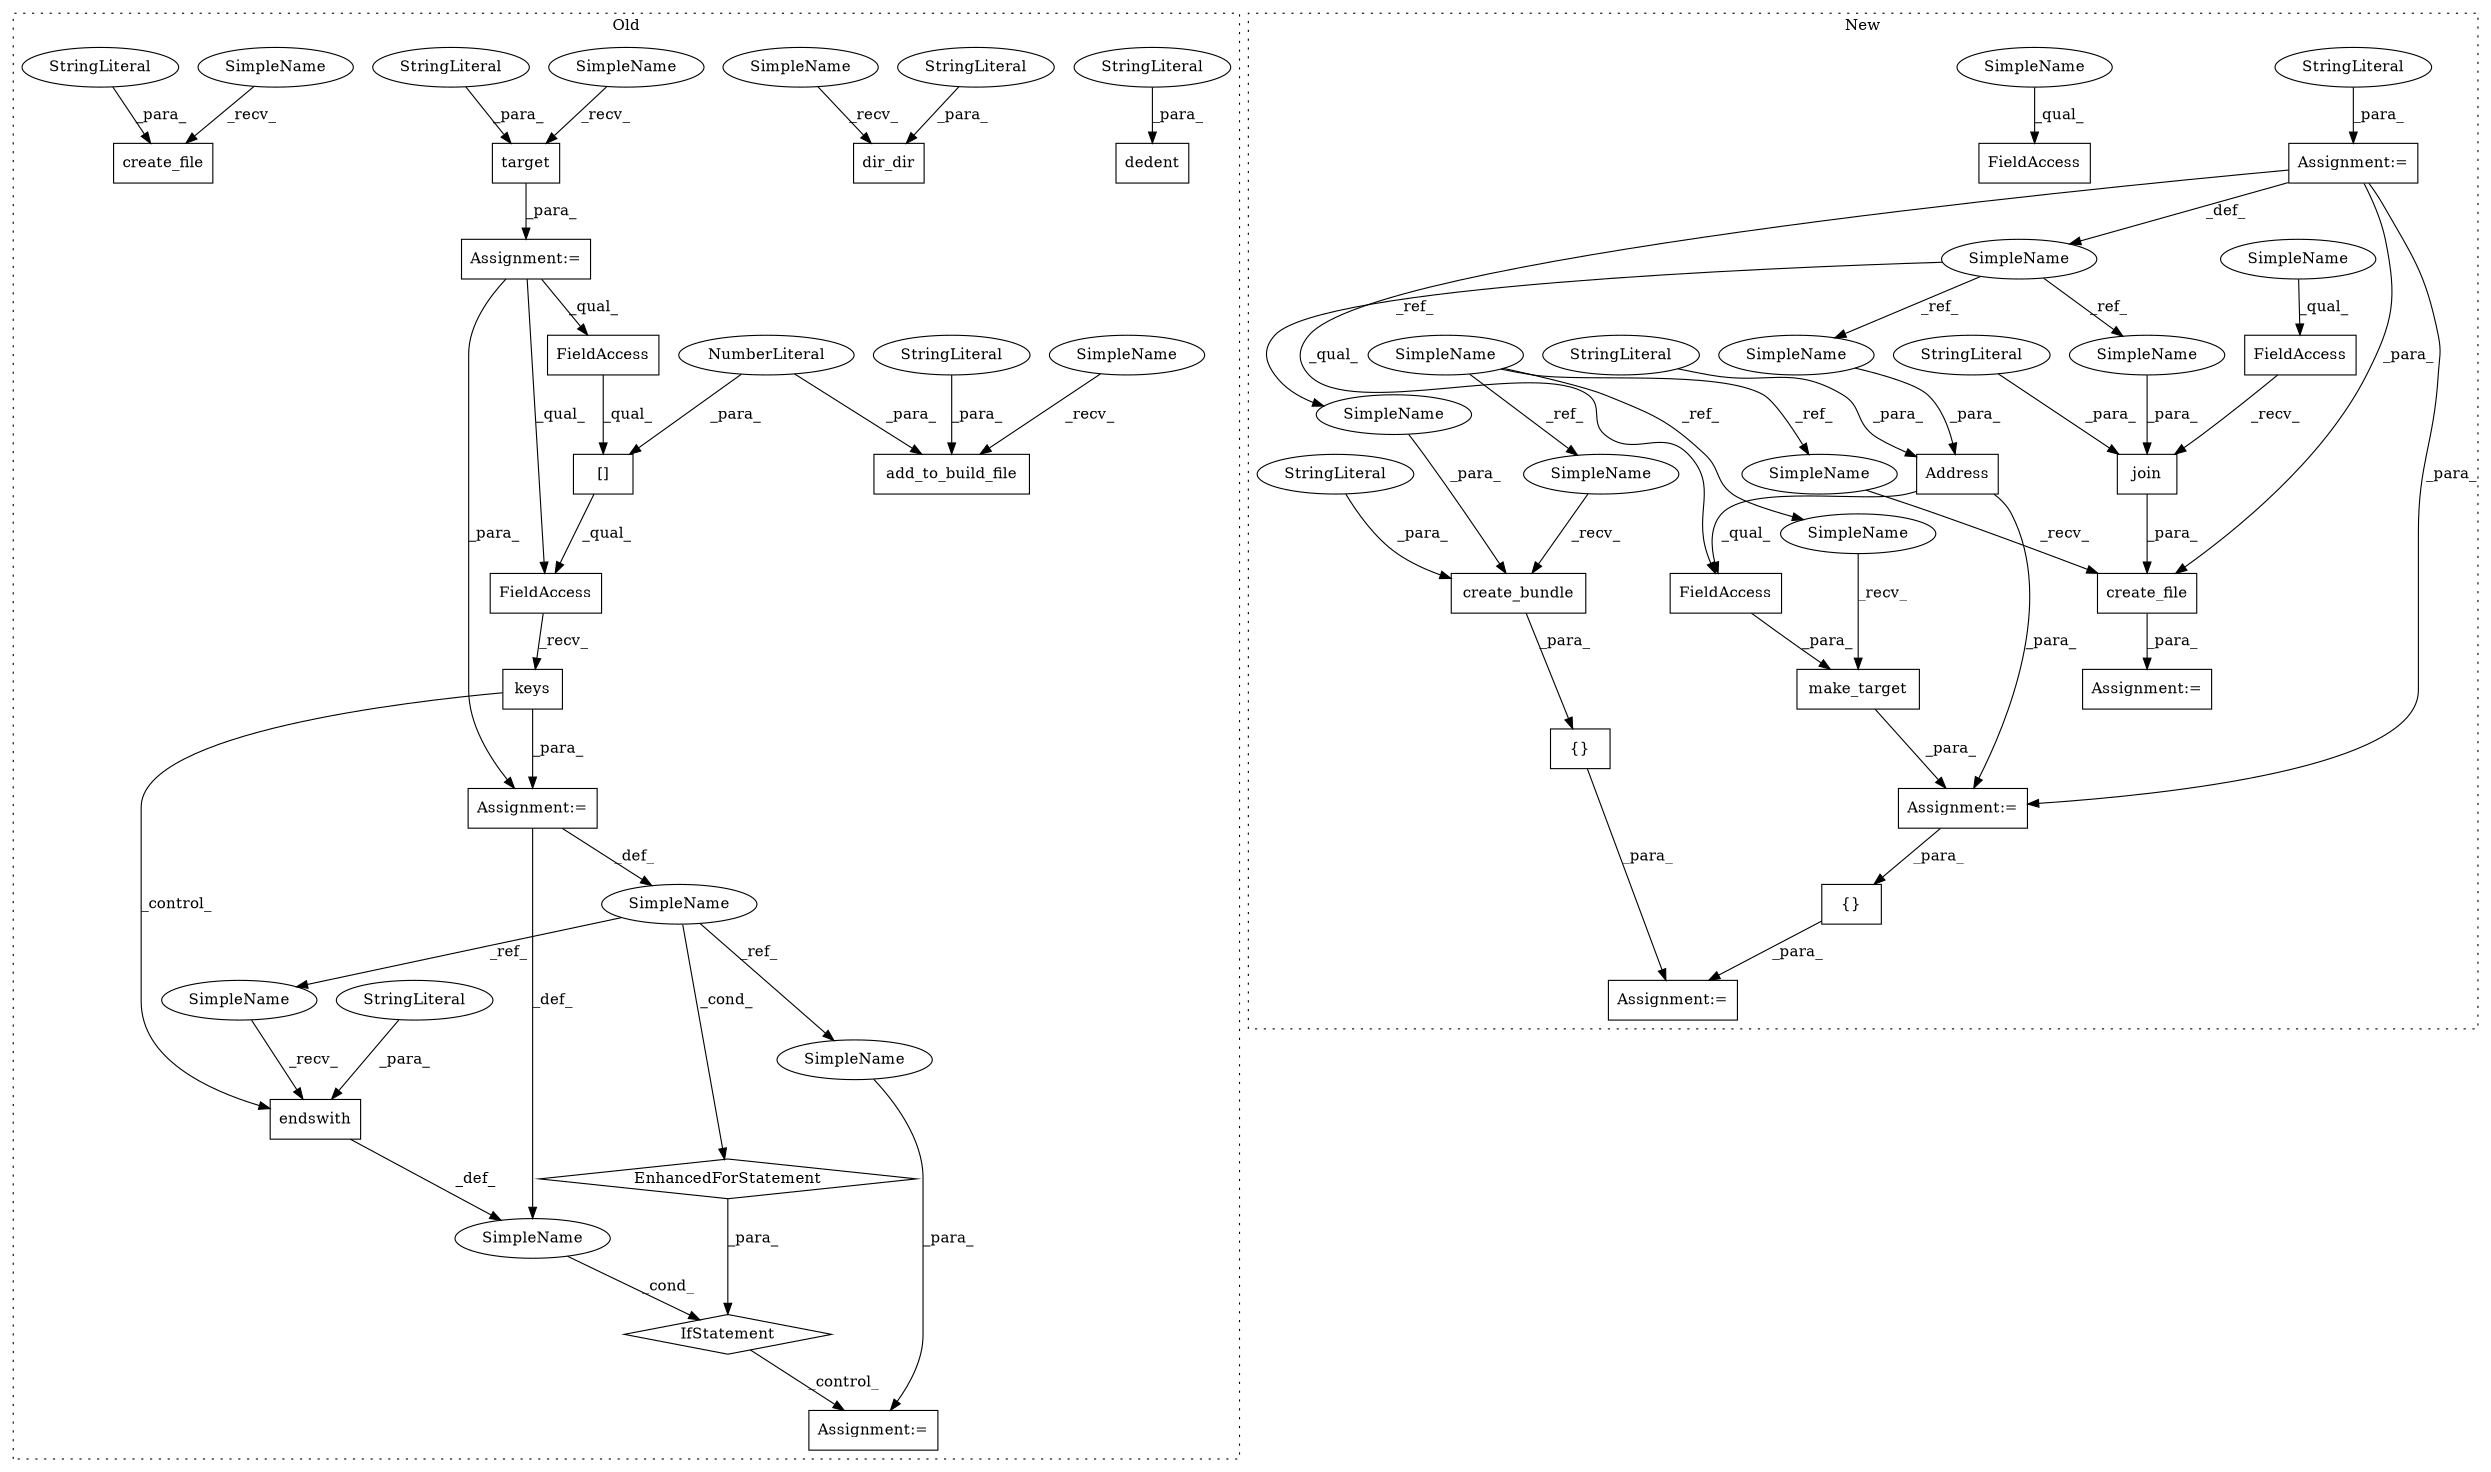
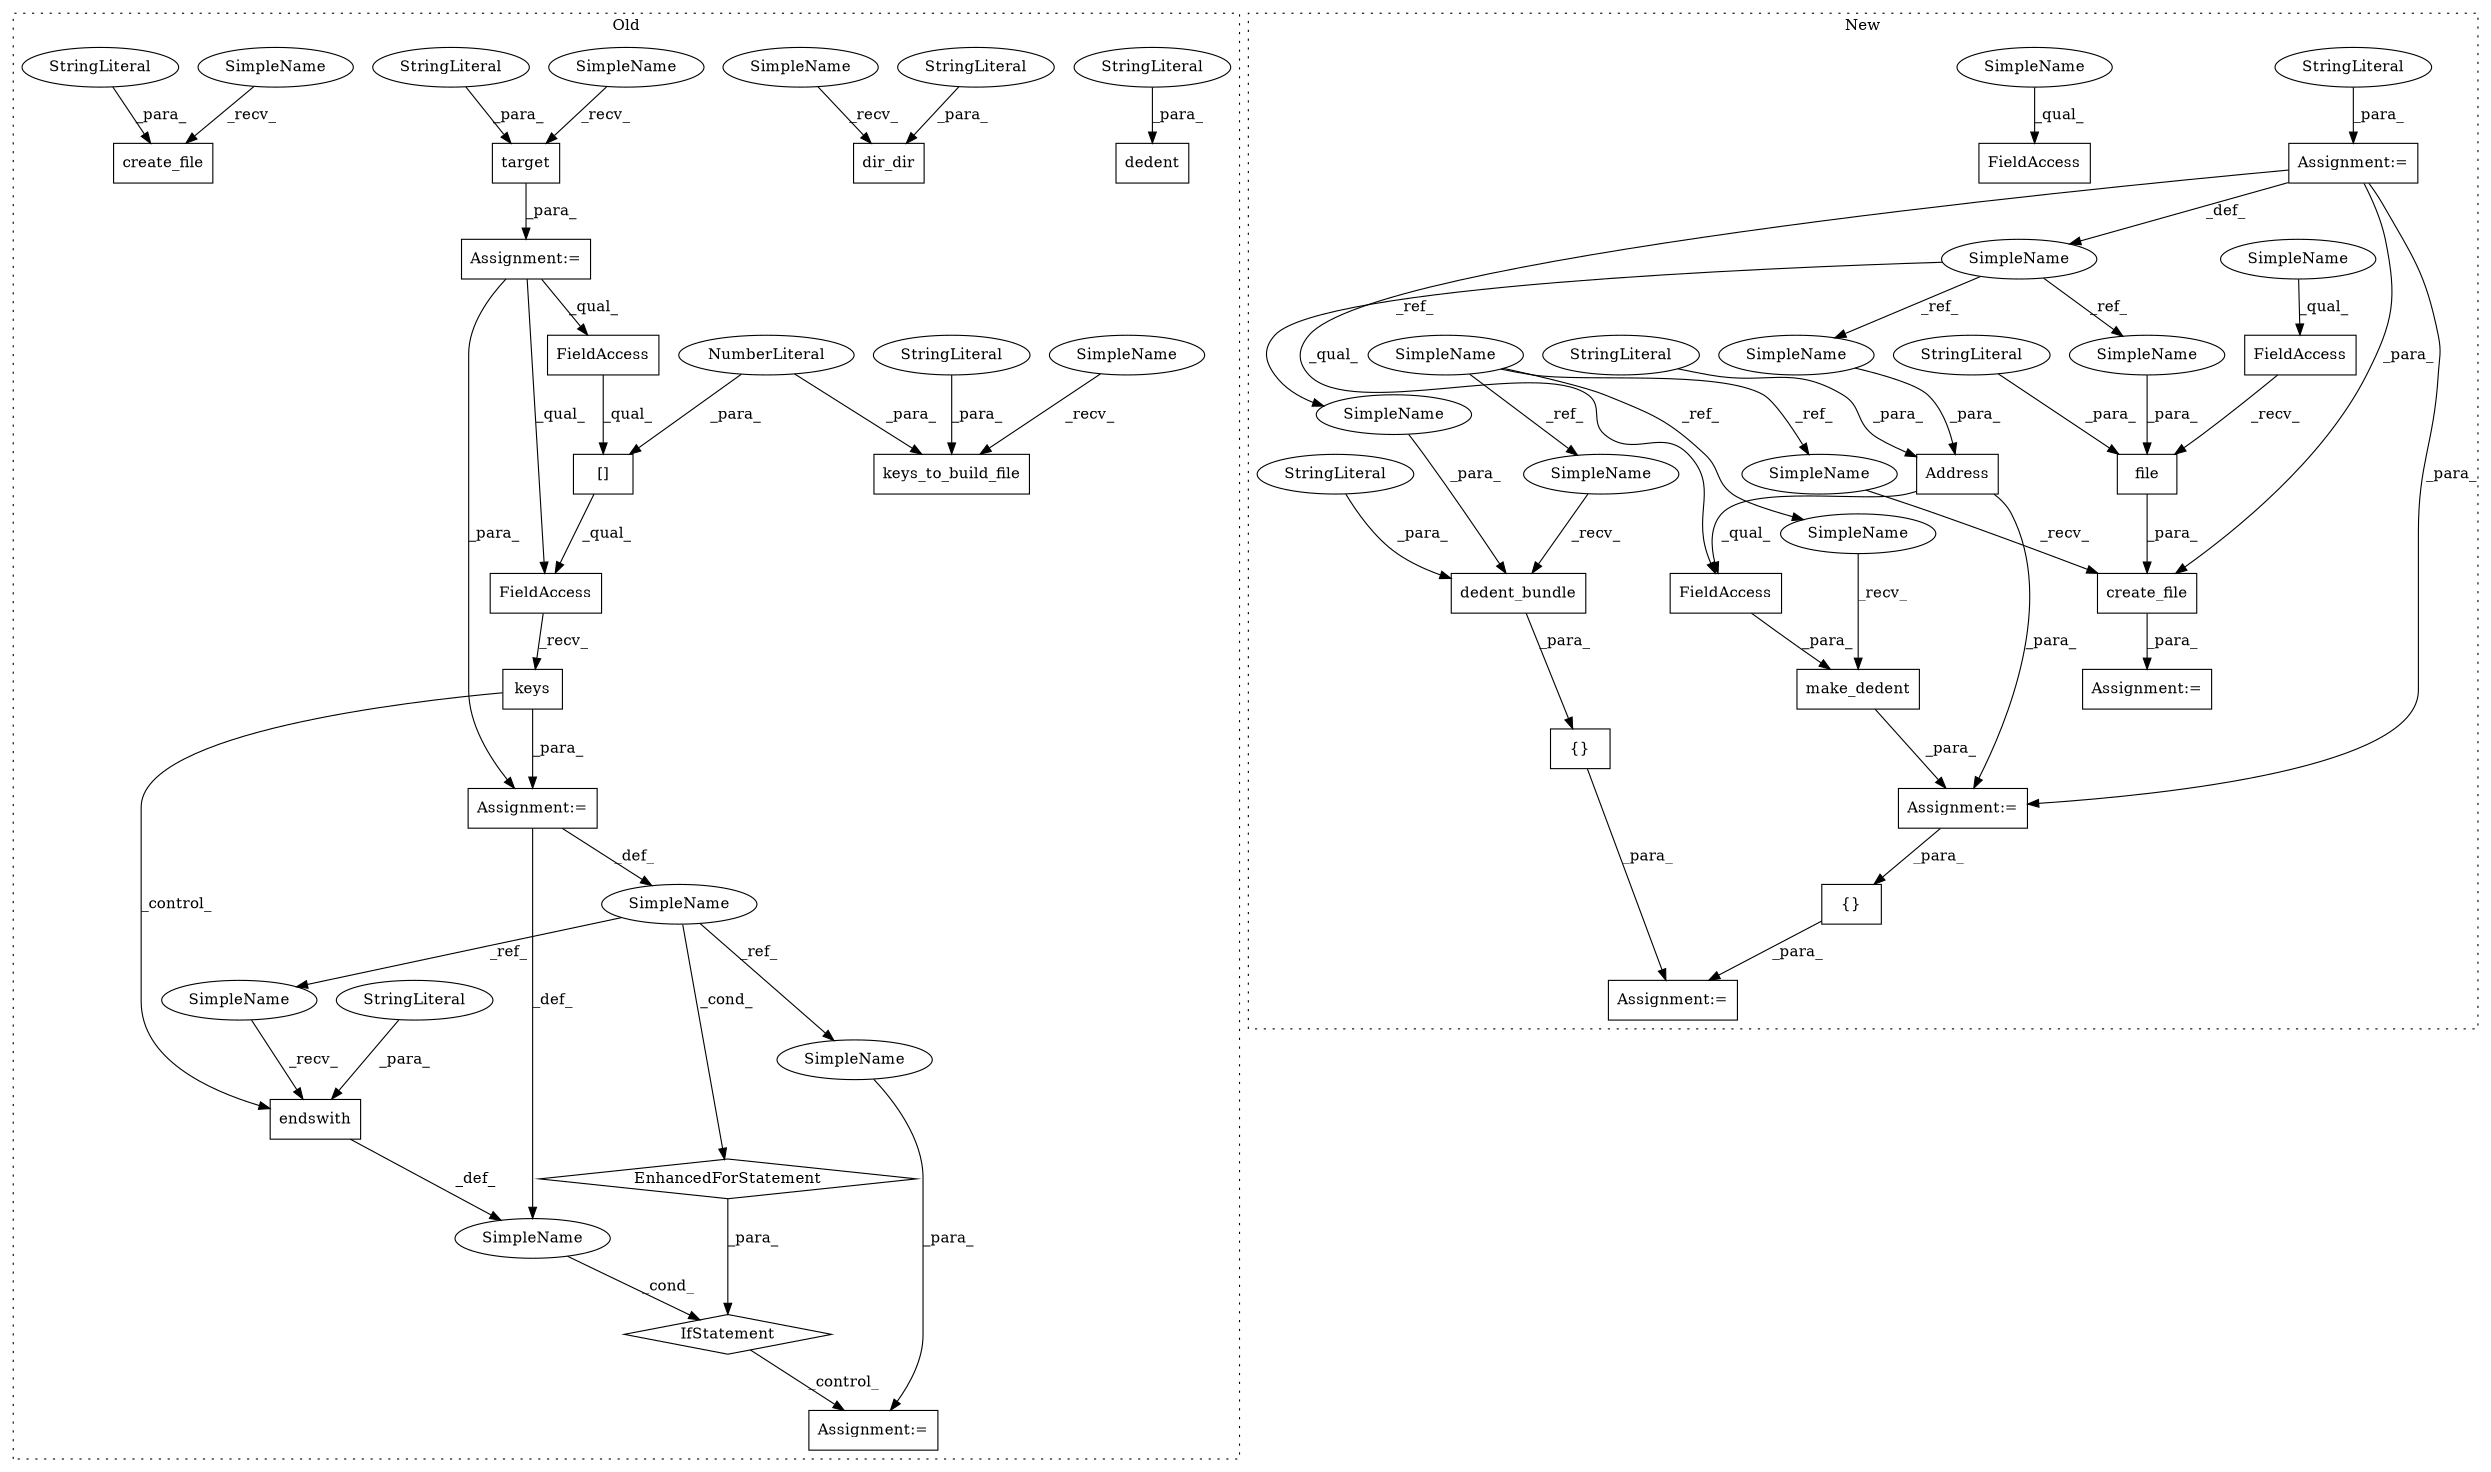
(952, 474) -> (952, 474)
(2147, 474) -> (2147, 474)
(1519, 593) -> (1519, 593)
(1858, 689) -> (1858, 689)
